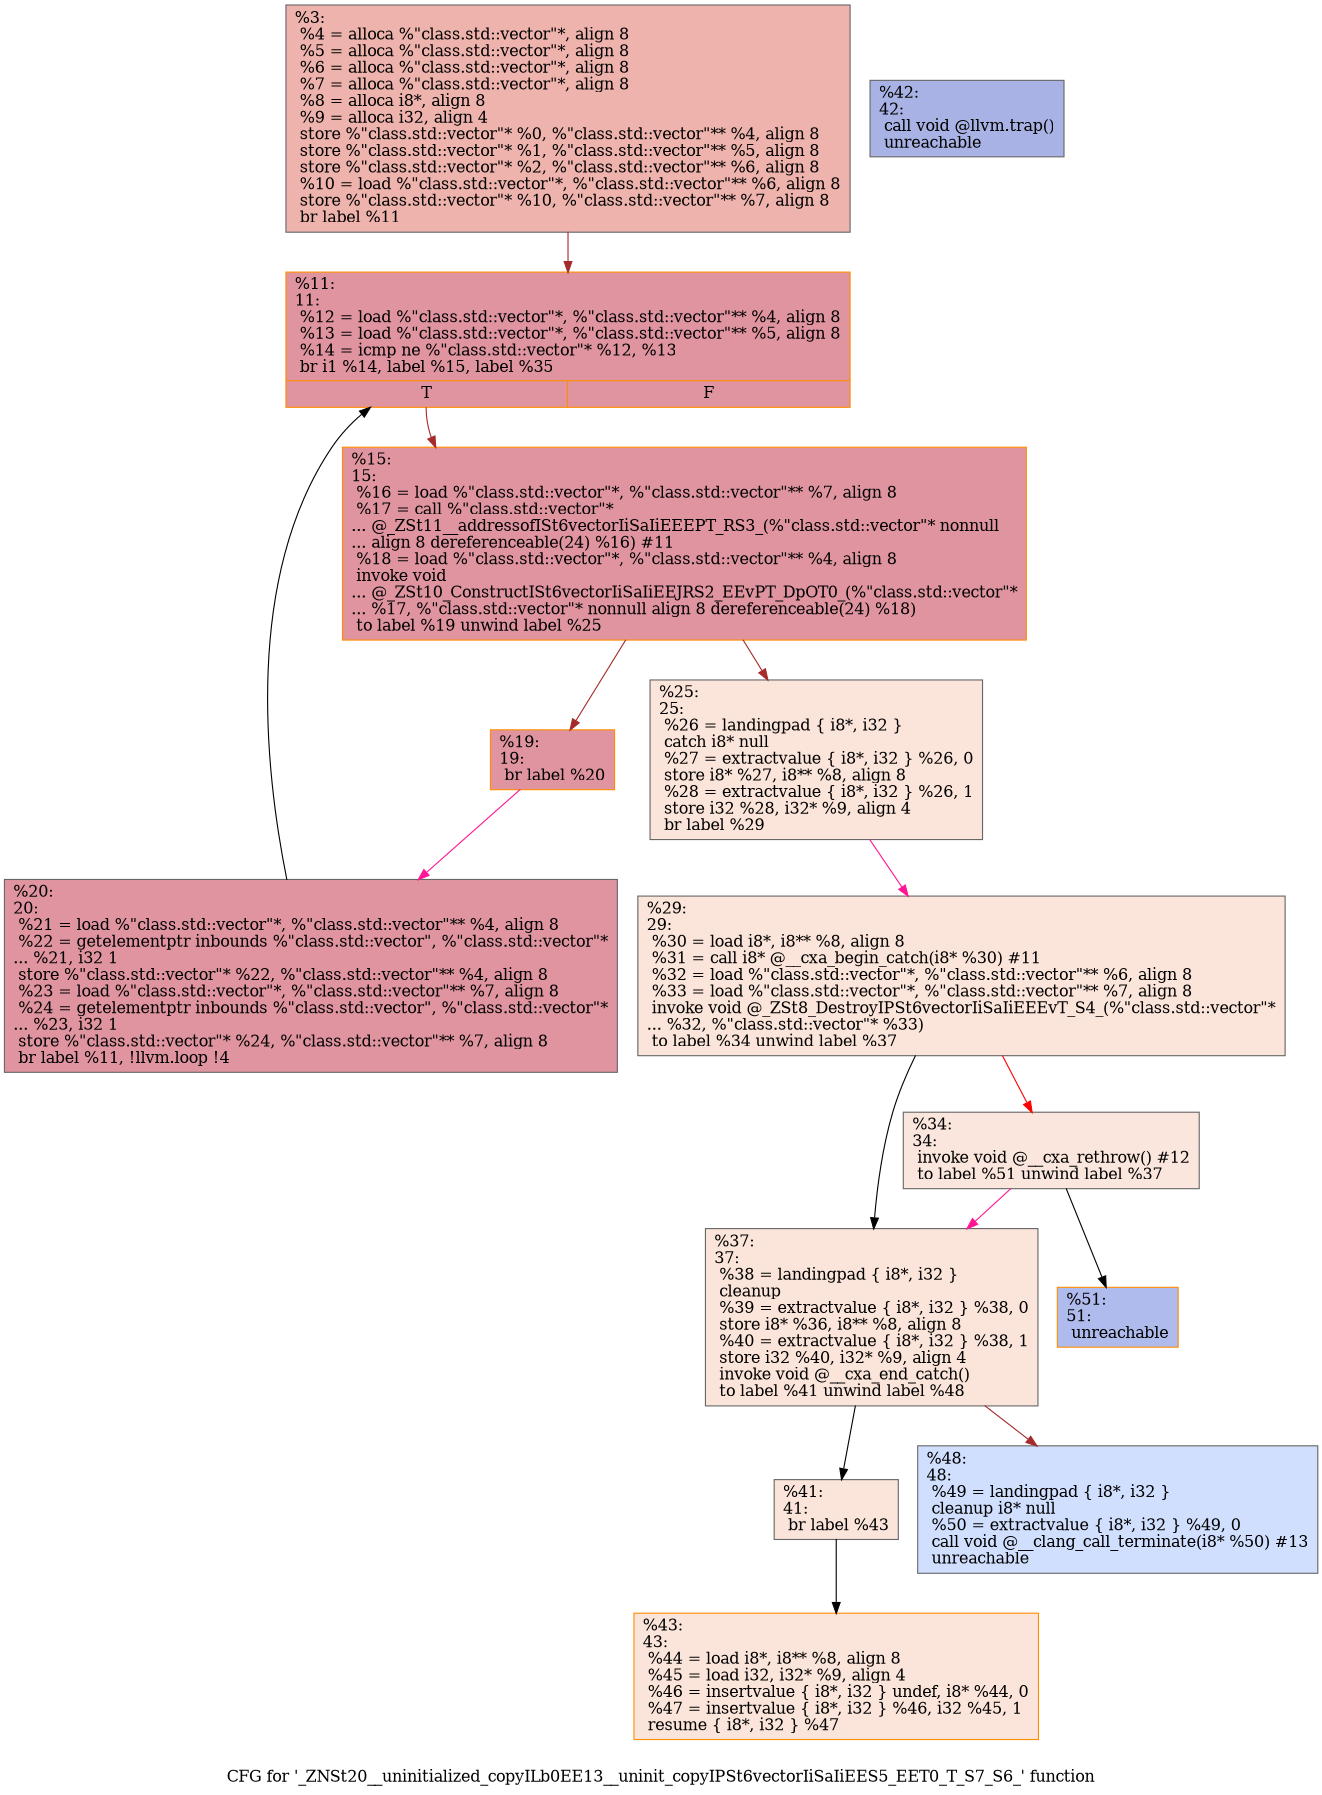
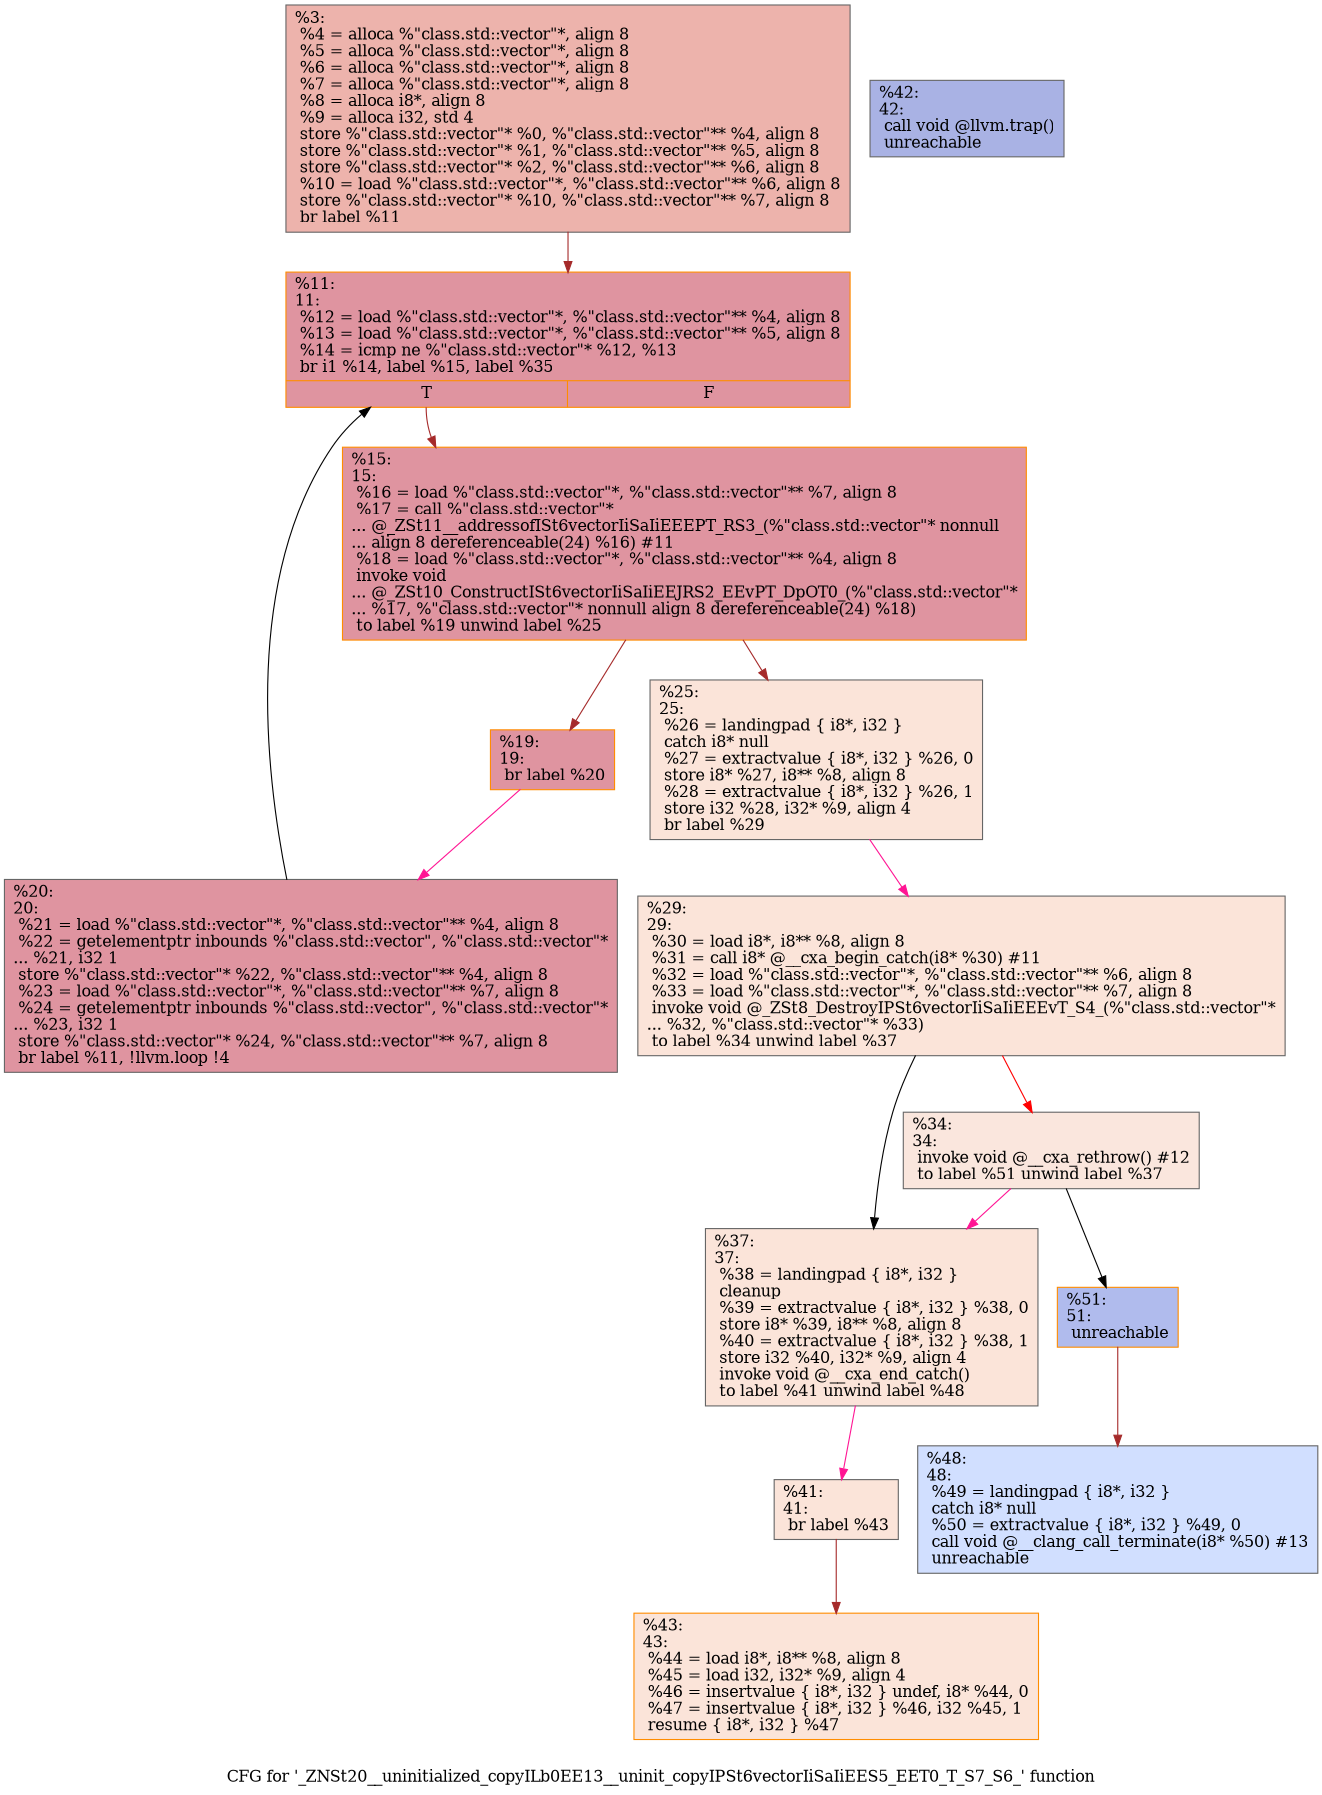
(392, 118) -> (385, 118)
(838, 1325) -> (838, 1325)
(1006, 1422) -> (1118, 1391)
(850, 1437) -> (850, 1437)
(991, 1509) -> (982, 1509)
(836, 1571) -> (836, 1571)
